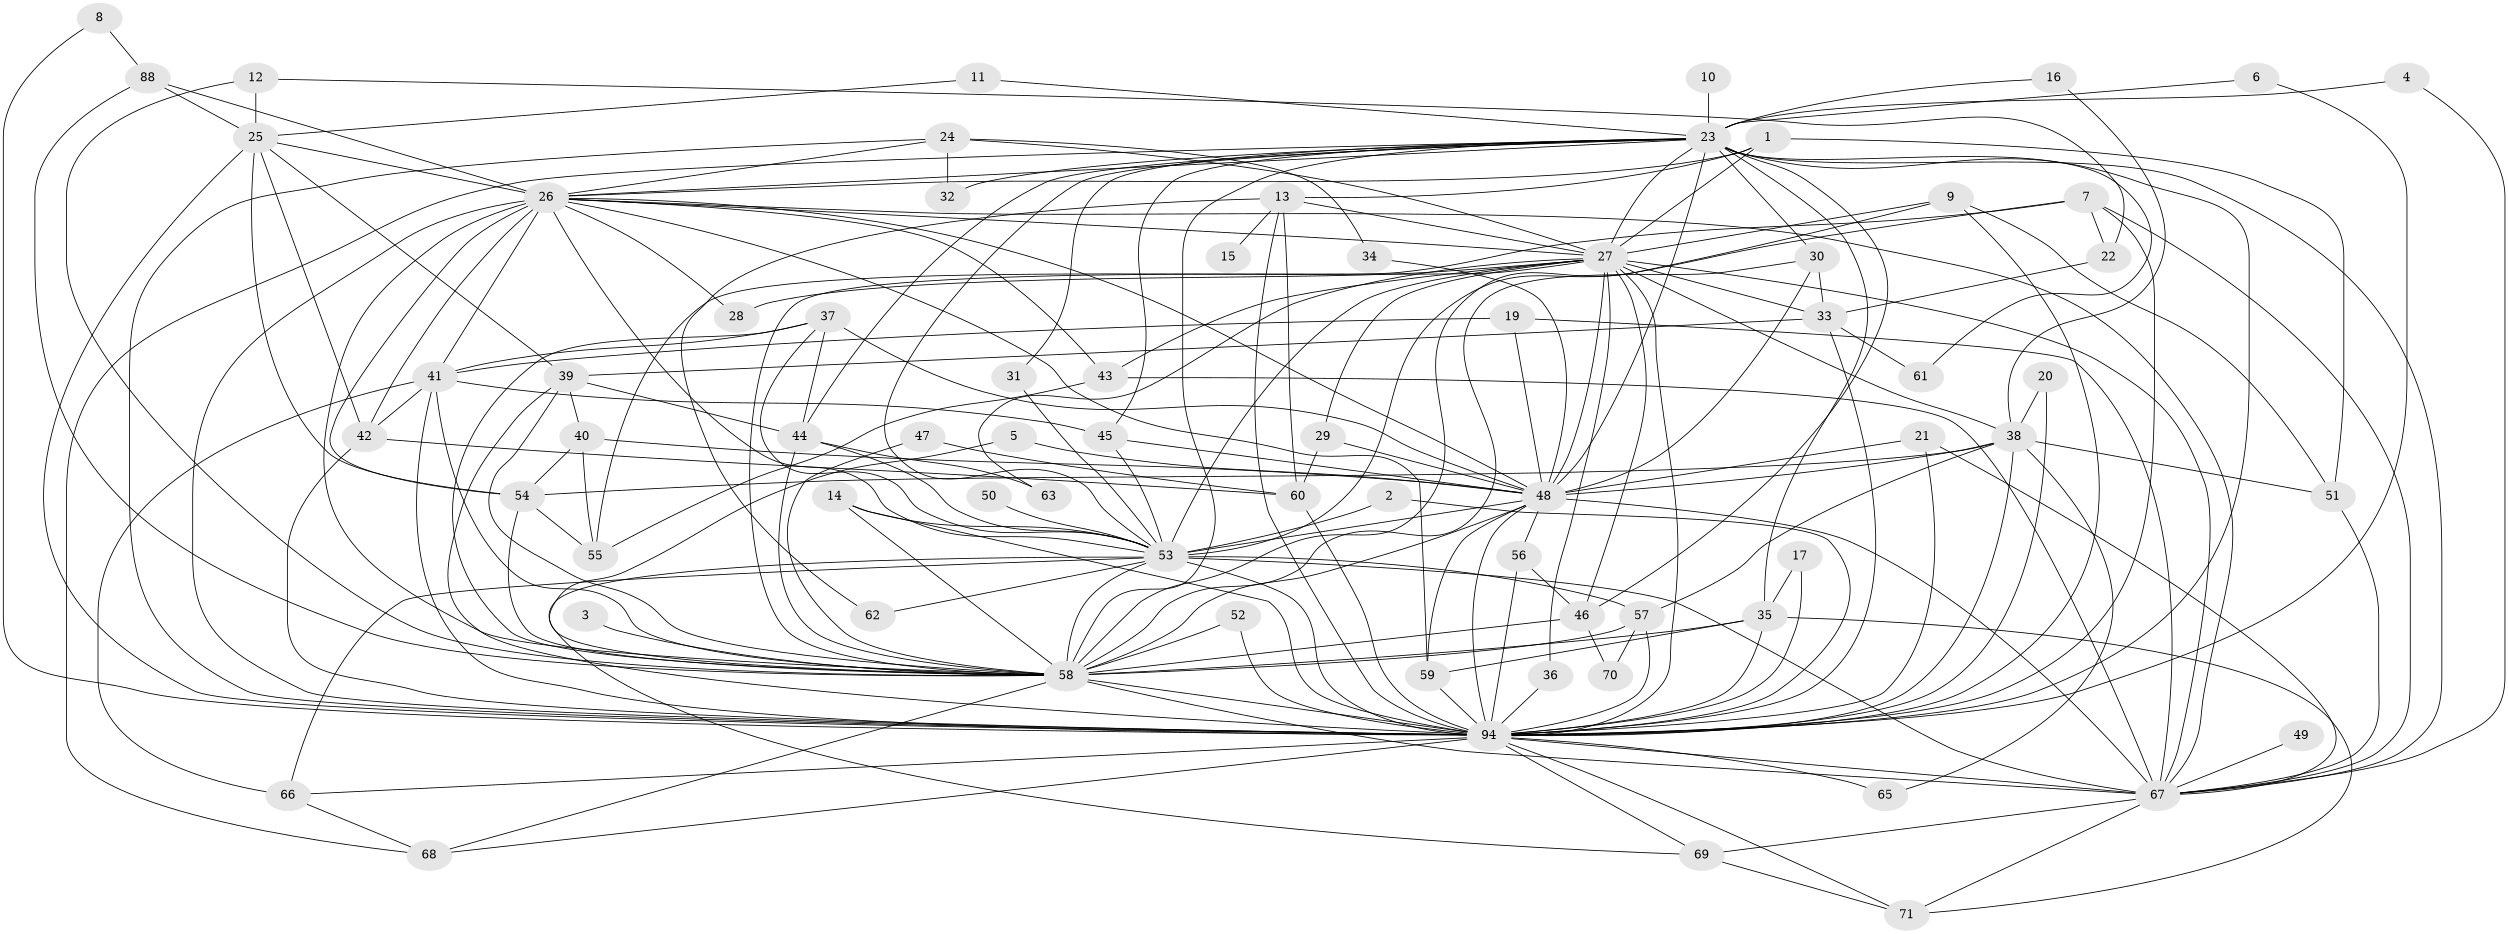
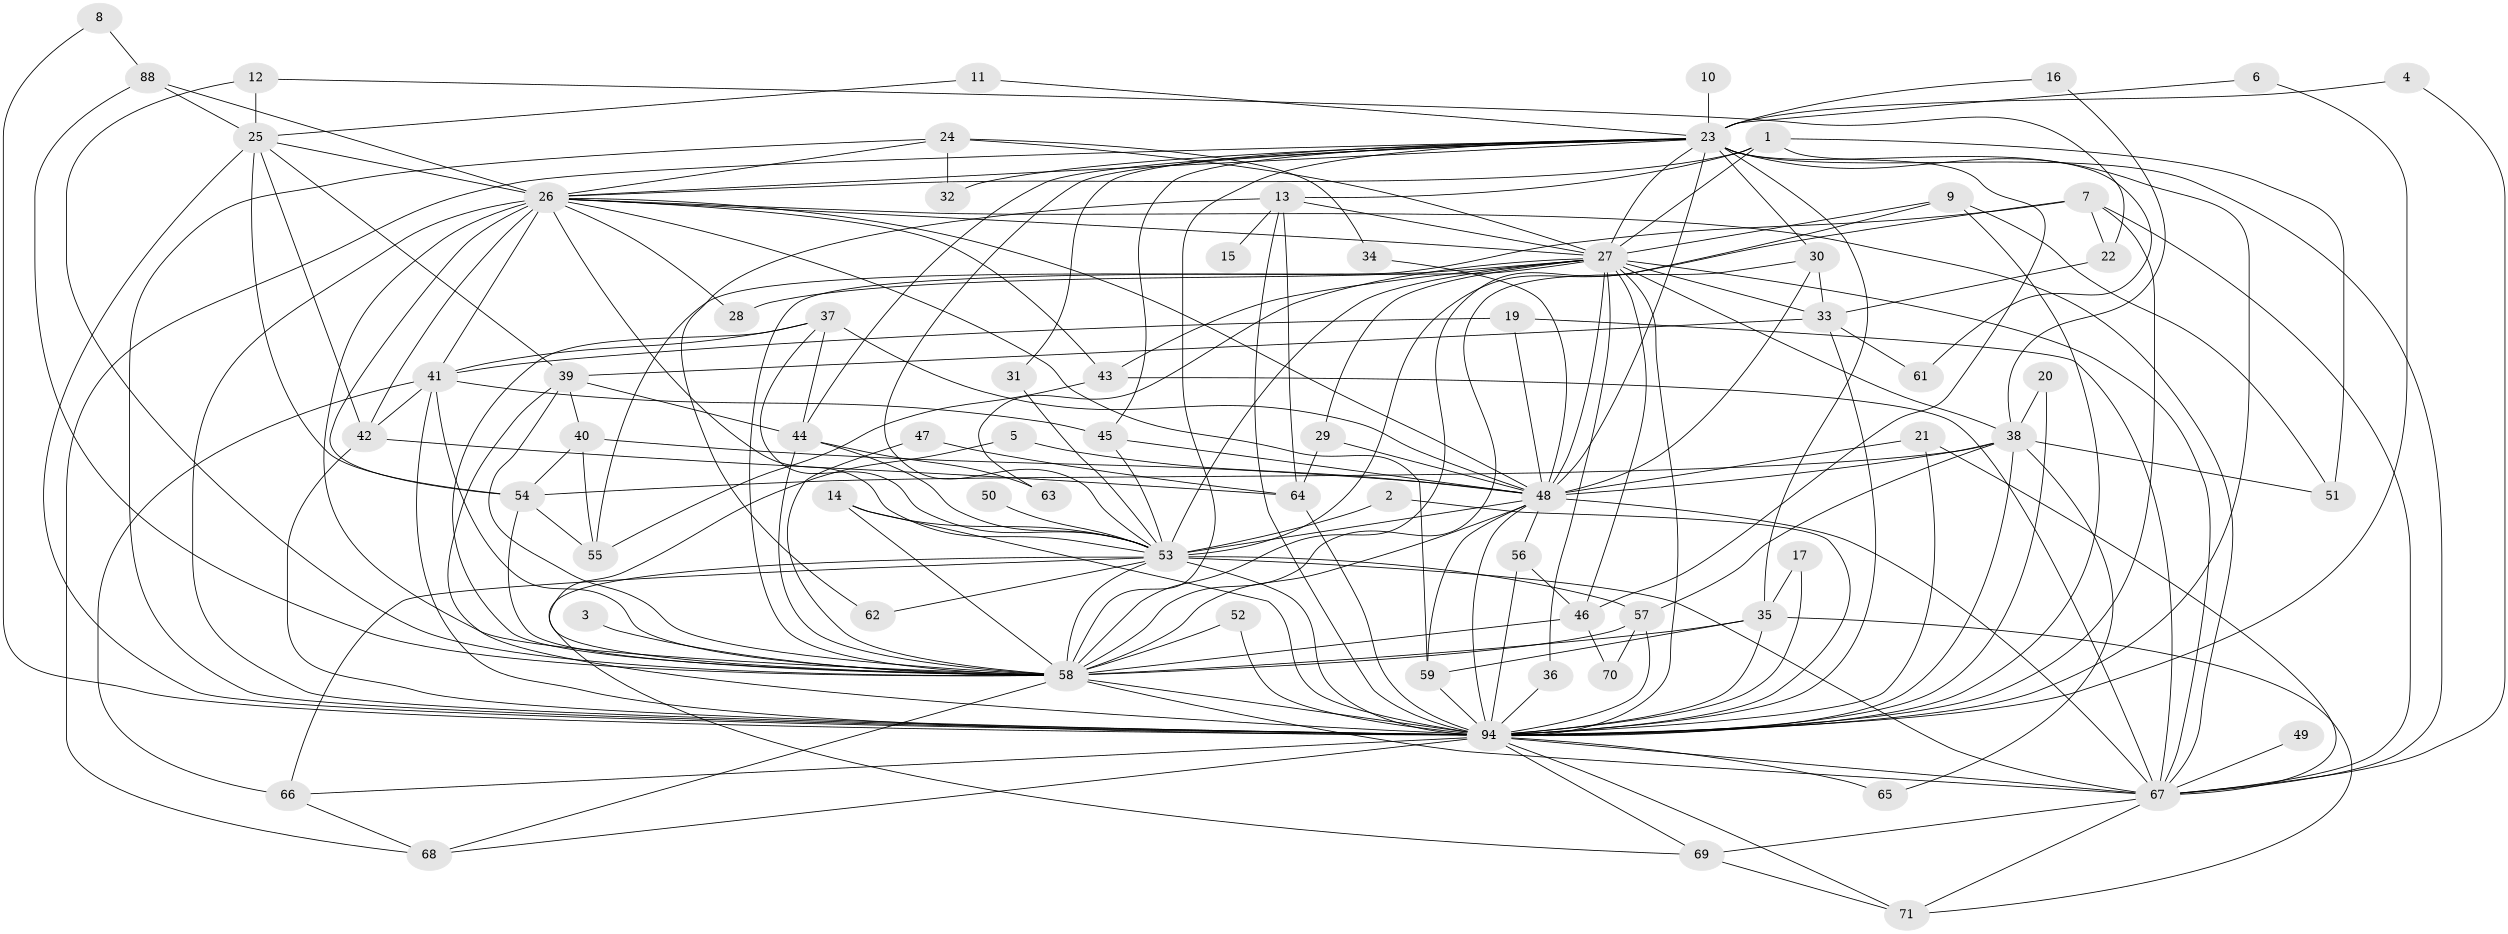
(1865, 357) -> (1968, 367)
(1298, 497) -> (1298, 497)
(2377, 722) -> none
